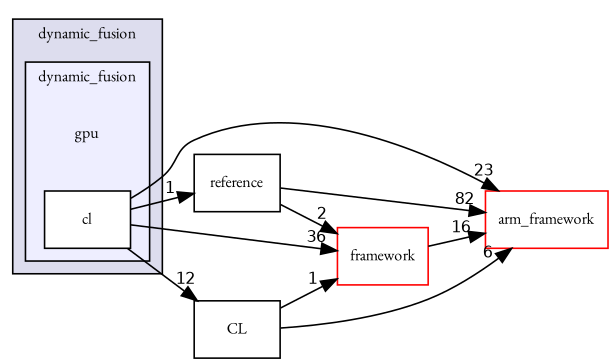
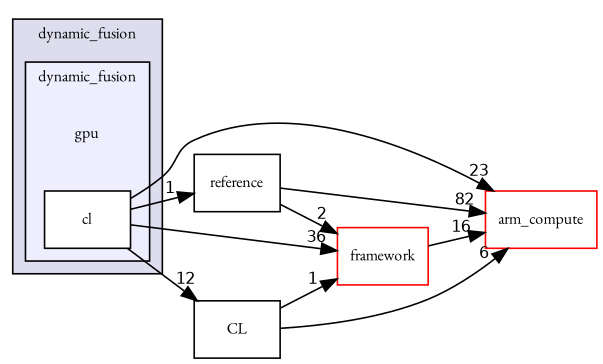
(547, 220) -> (541, 220)
